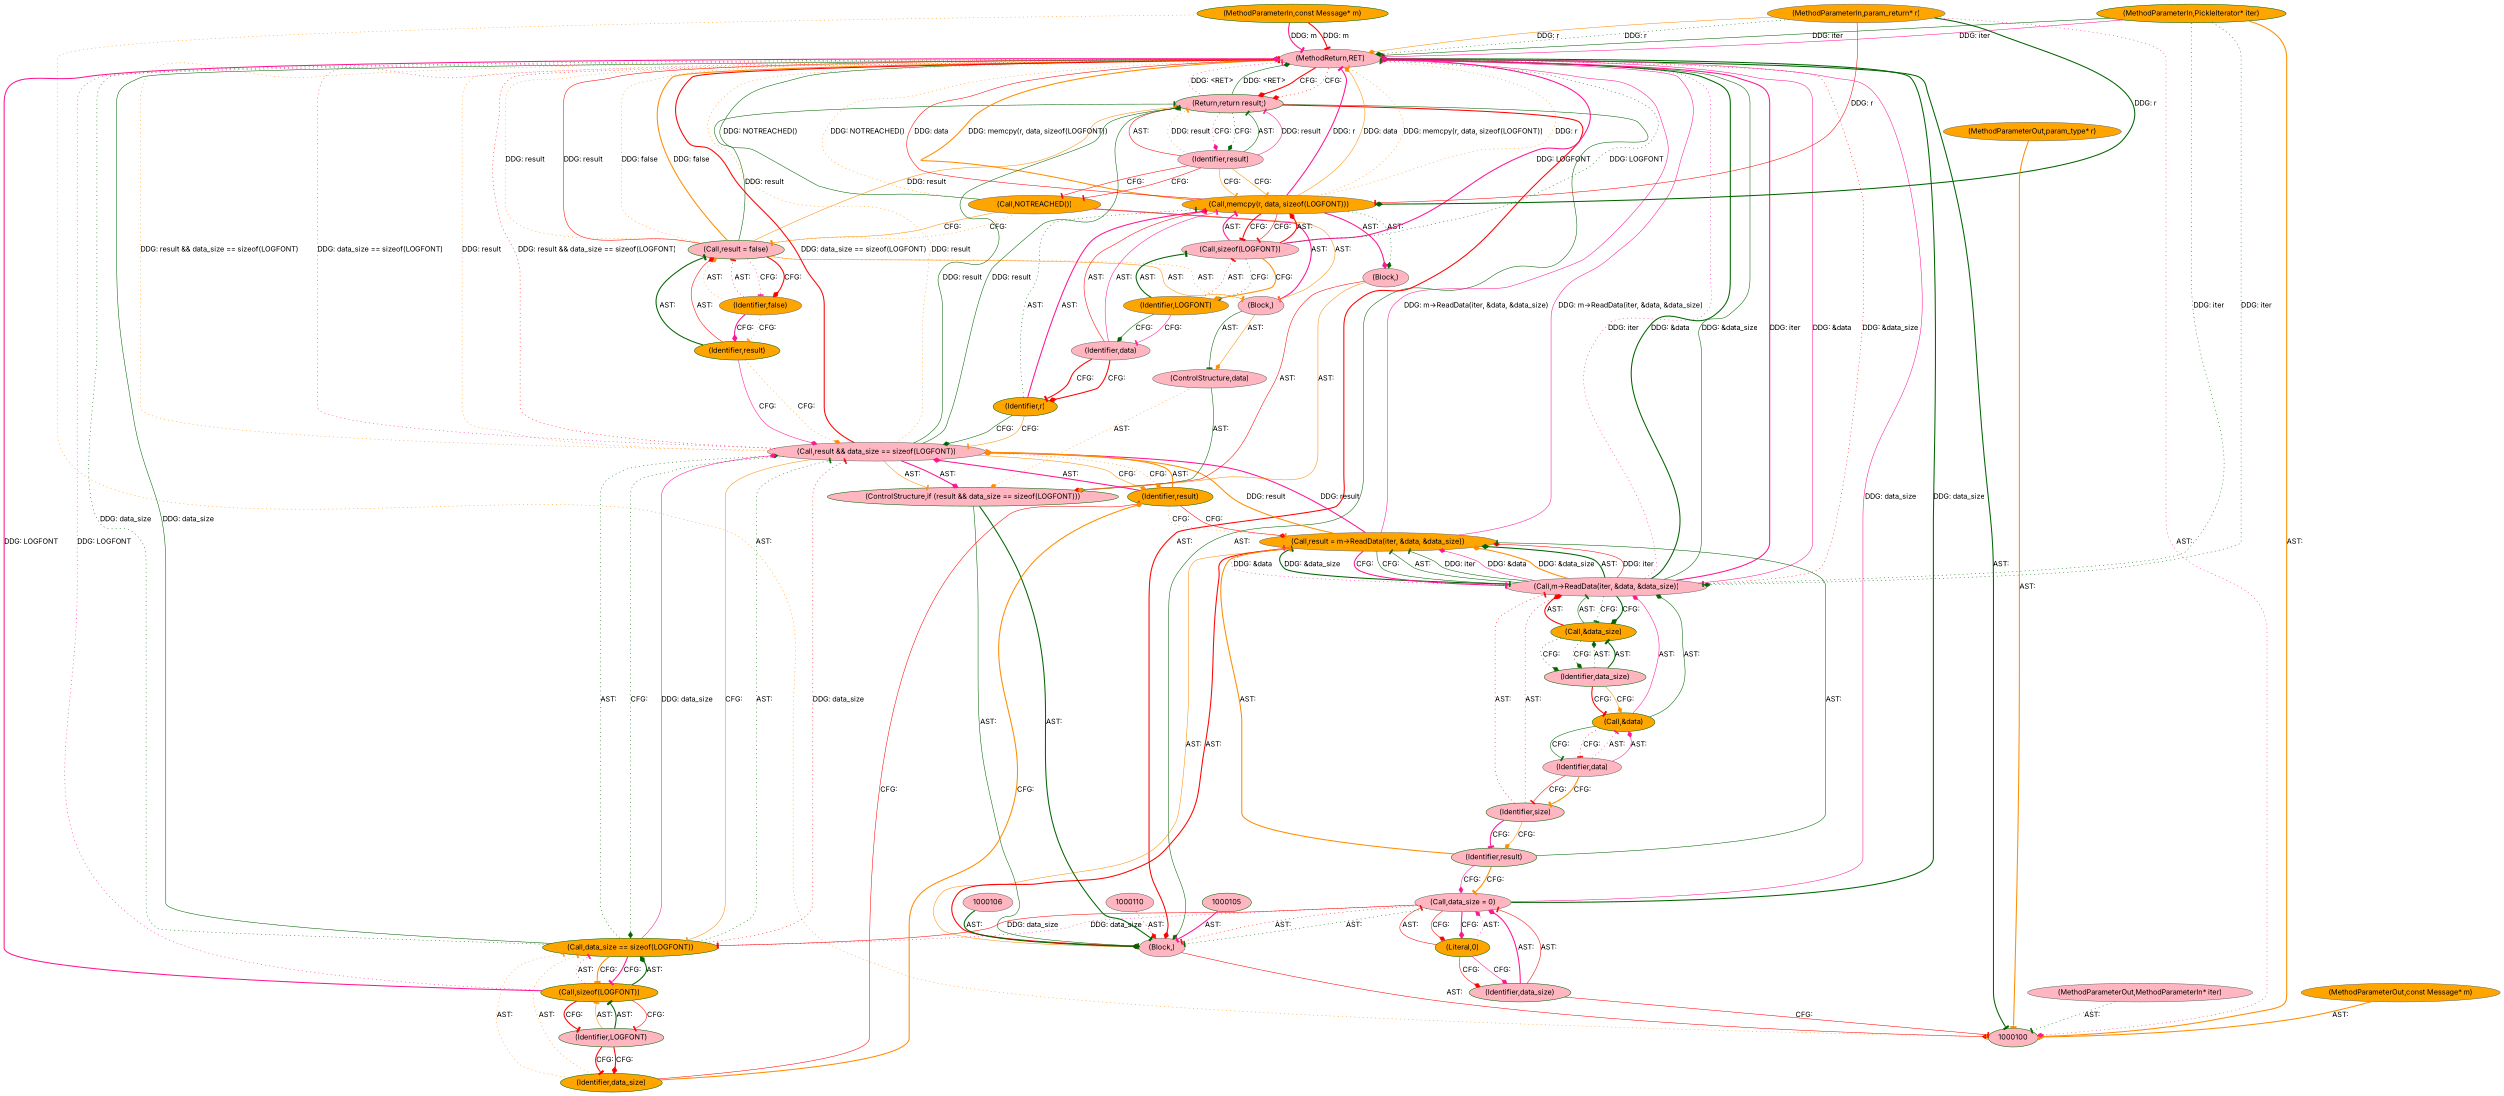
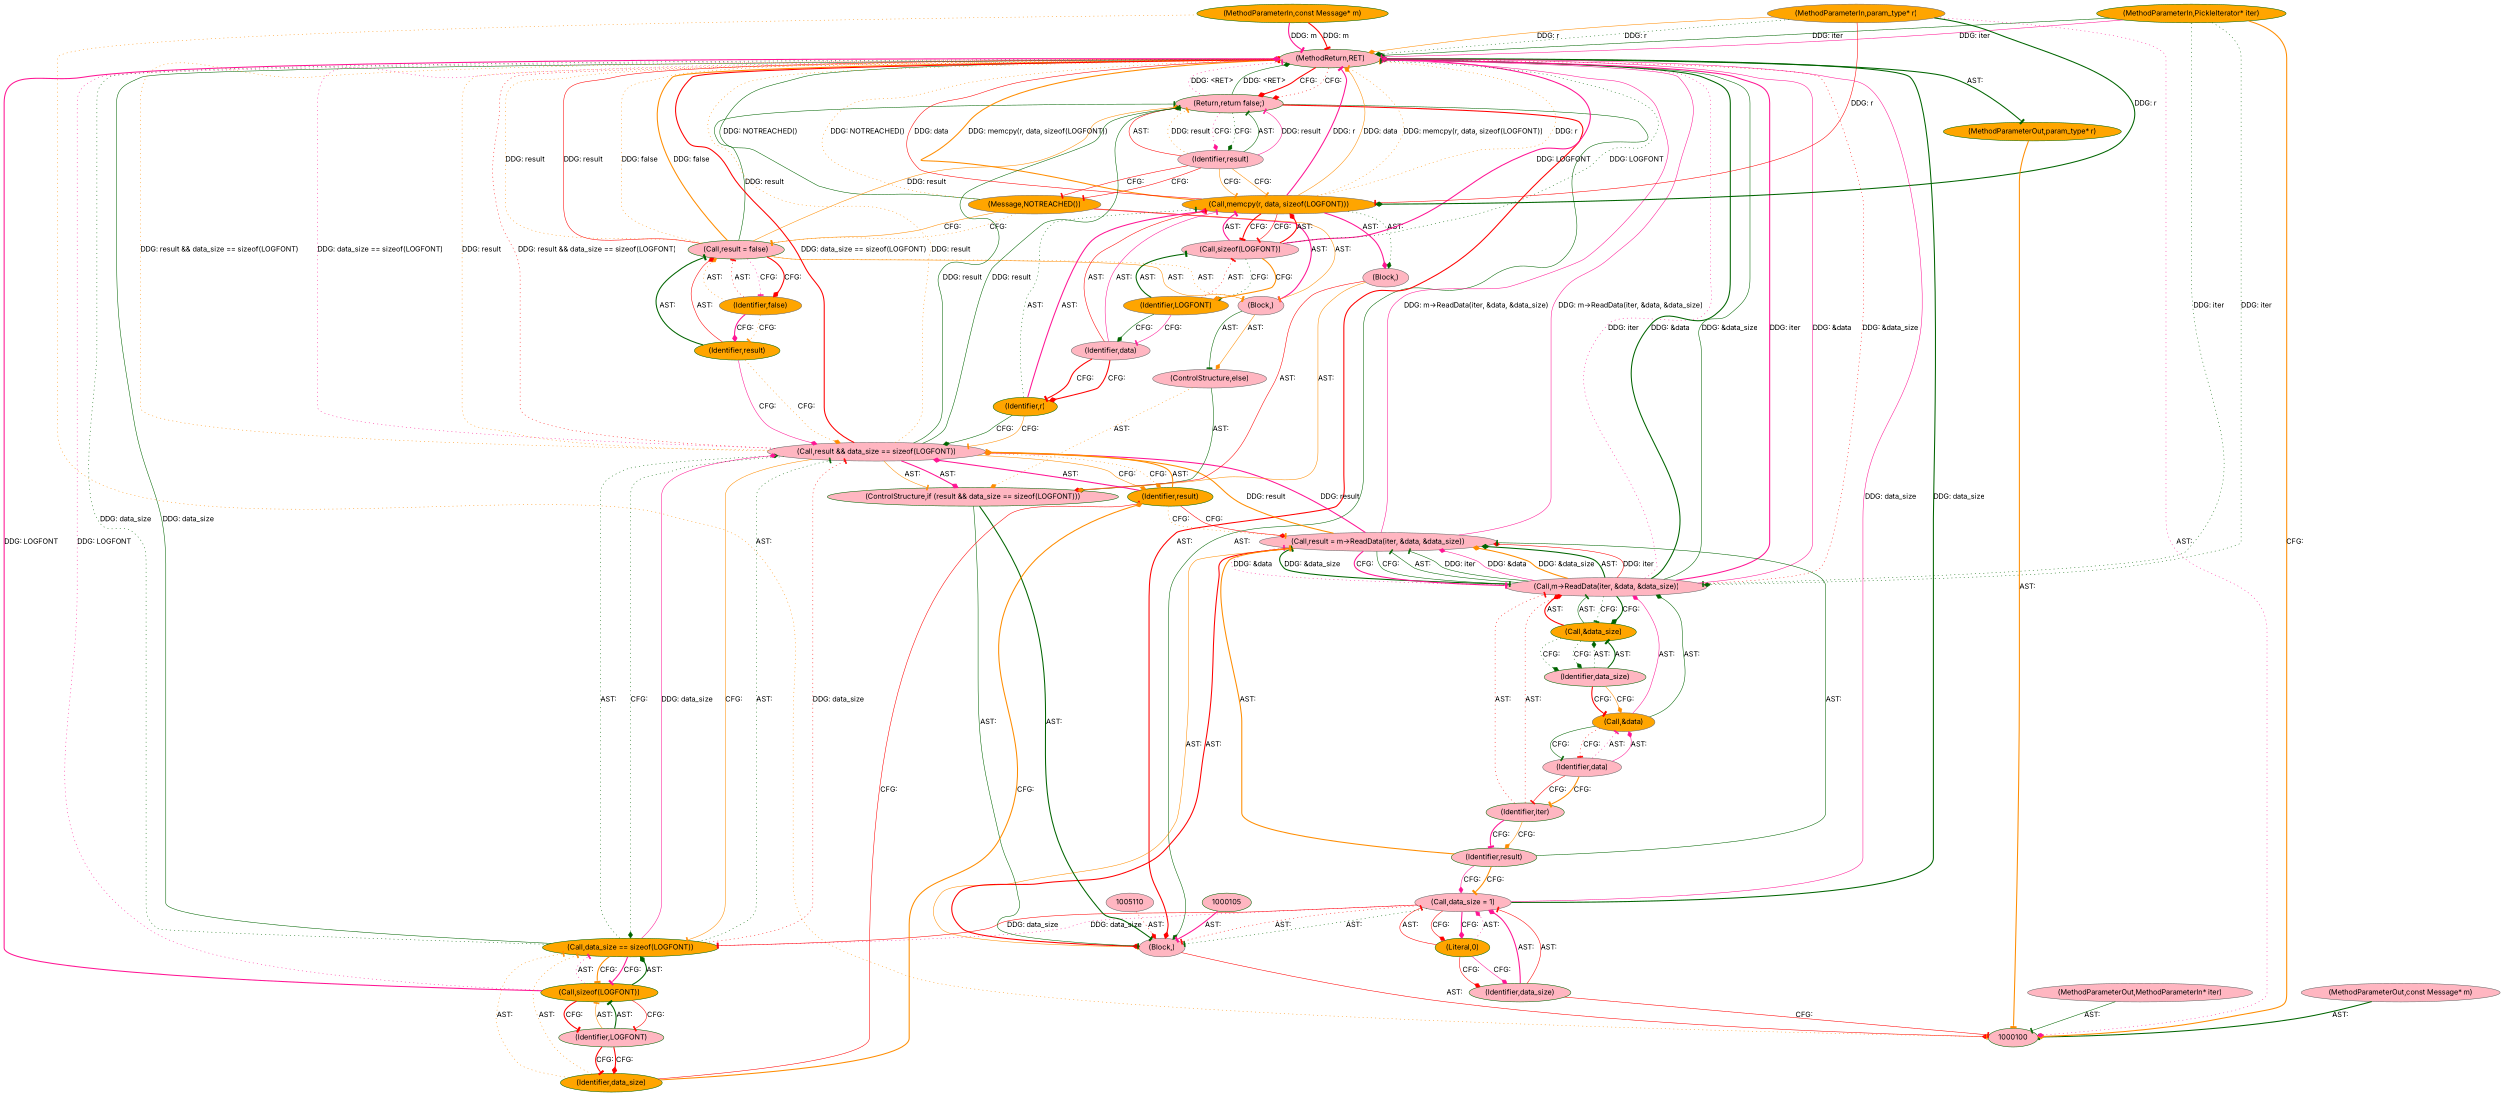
(1856, 13) -> (1856, 13)
(1330, 59) -> (1330, 59)
(1229, 104) -> (1229, 104)
(2032, 132) -> (2032, 132)
(1035, 205) -> (1035, 205)
(1970, 280) -> (1708, 62)
(1210, 379) -> (1210, 379)
(1378, 542) -> (1378, 542)
(2296, 542) -> (2296, 542)
(1624, 722) -> (1624, 722)
(1525, 812) -> (1525, 812)
(988, 902) -> none
(1130, 902) -> (1130, 902)
(1463, 902) -> (1463, 902)
(2401, 993) -> (2401, 993)
(2074, 1016) -> (2074, 1016)
(2207, 1029) -> (2207, 1029)
